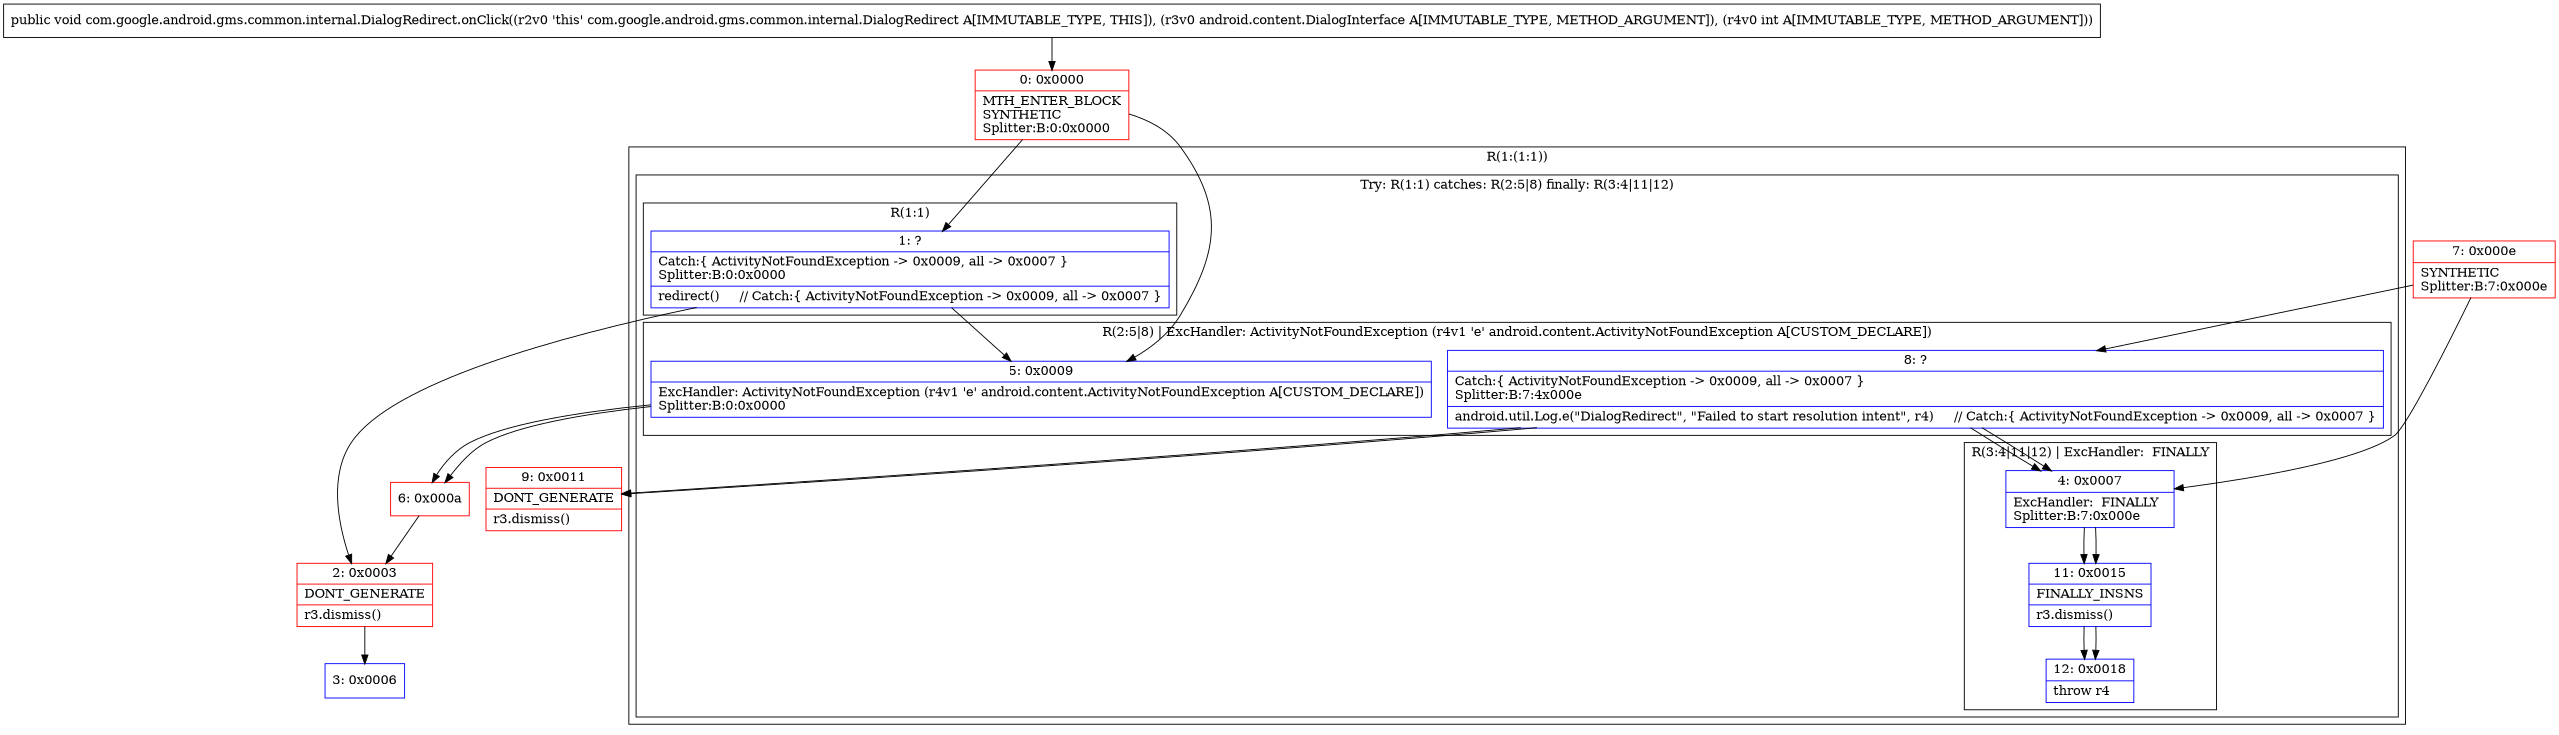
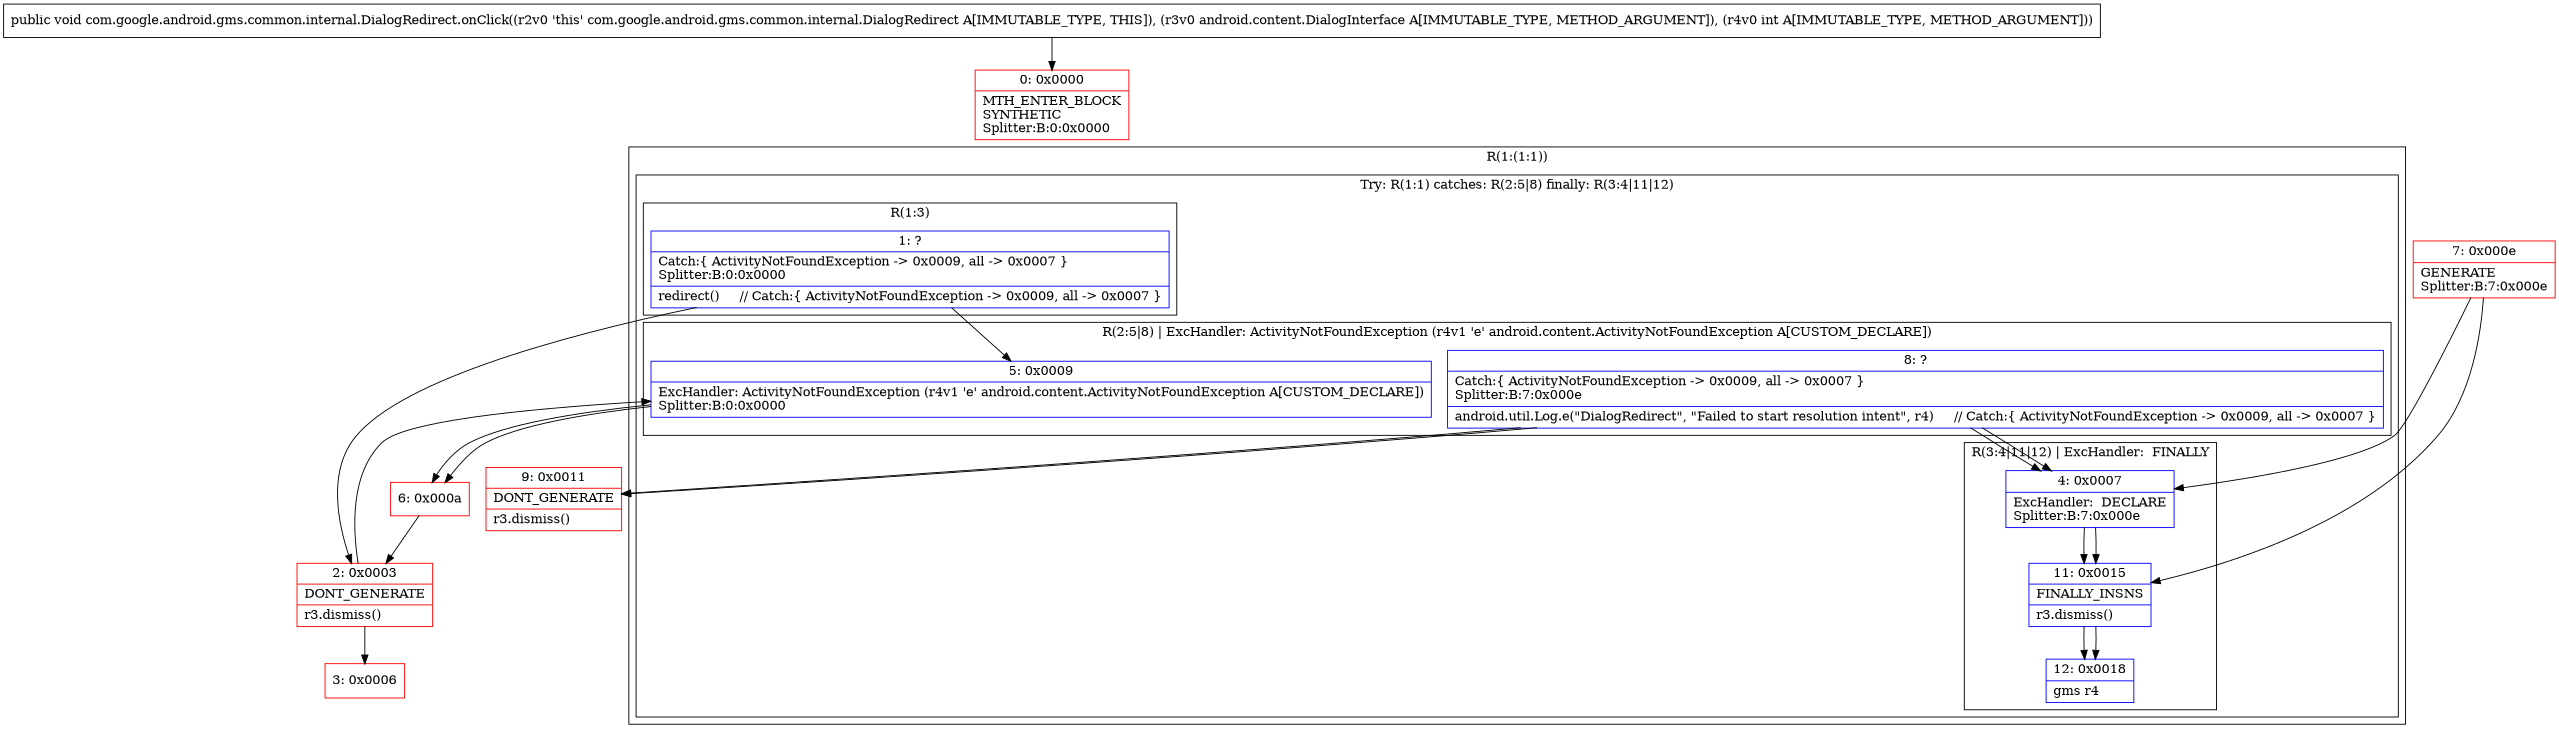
(986, 182) -> none
(910, 213) -> (910, 213)
(1211, 231) -> (447, 422)
(2460, 273) -> (2458, 273)
(2267, 315) -> (2374, 492)
(1519, 395) -> (1519, 395)
(2086, 503) -> (2090, 503)
(365, 681) -> (365, 681)
(2082, 691) -> (2076, 691)
